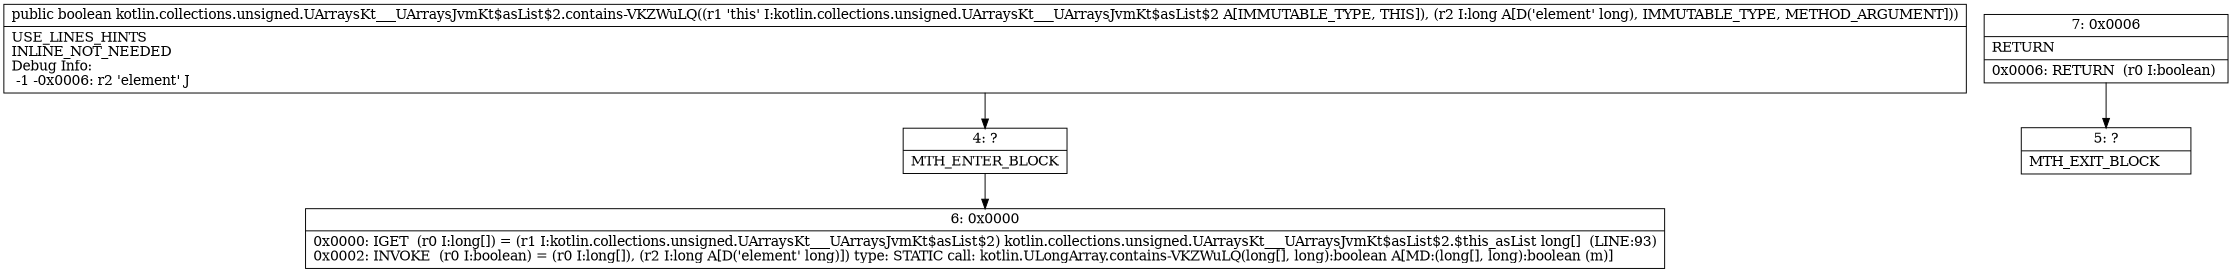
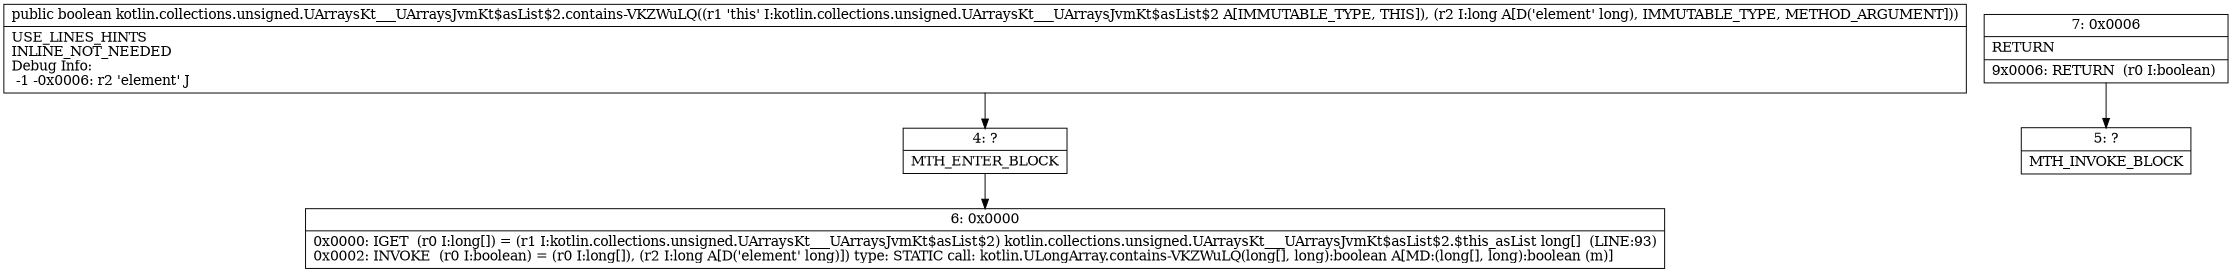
(2106, 71) -> (2106, 71)
(2095, 162) -> (2106, 162)
